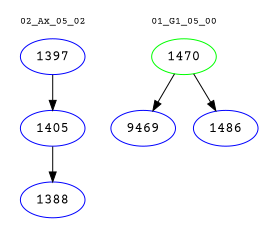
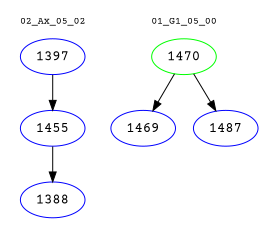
(53, 128) -> (53, 128)
(143, 128) -> (143, 128)
(226, 128) -> (226, 128)
